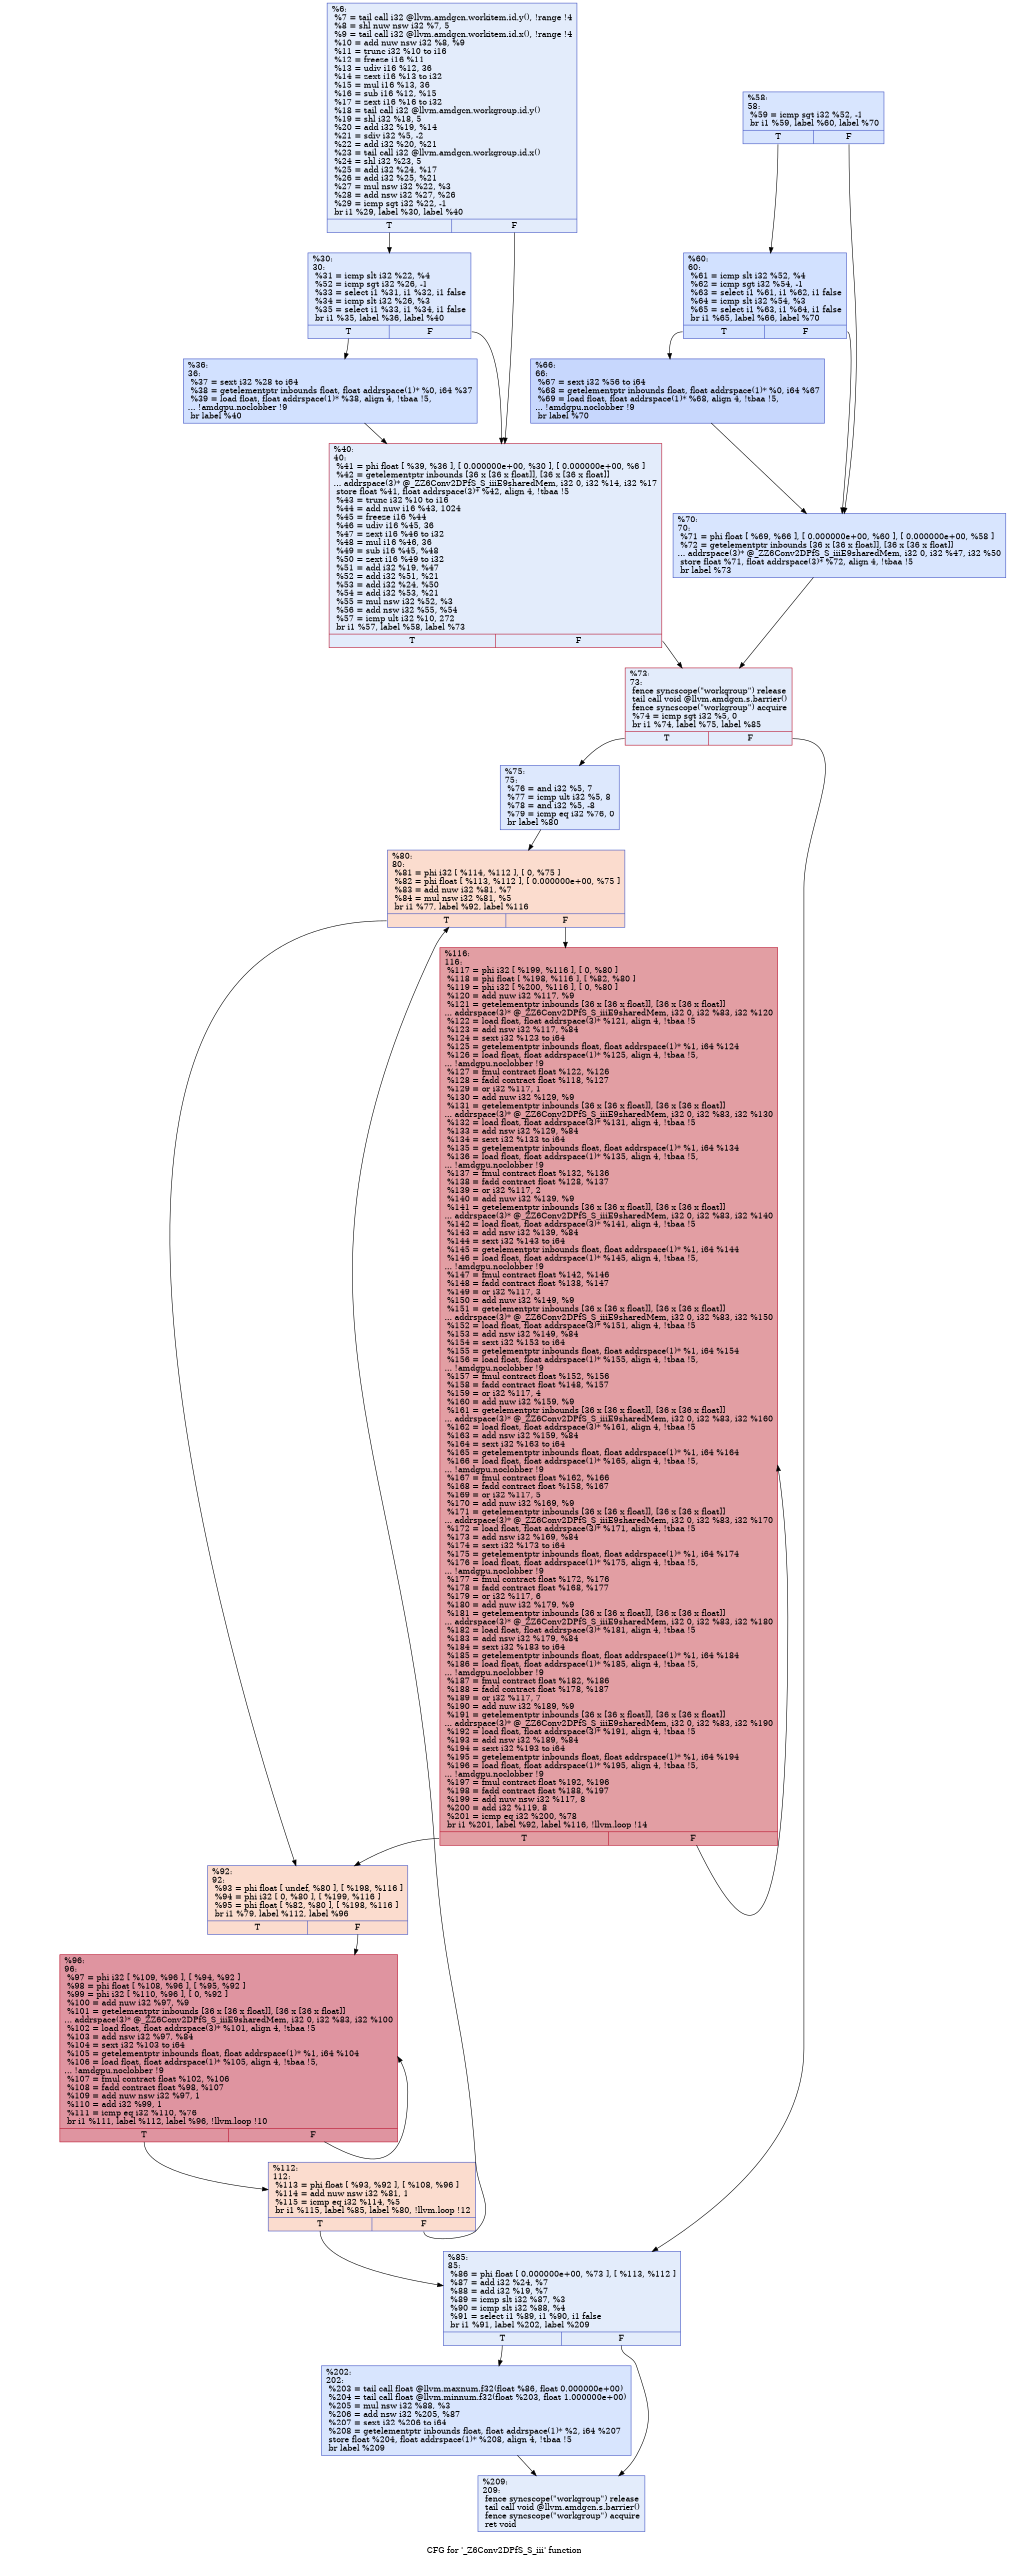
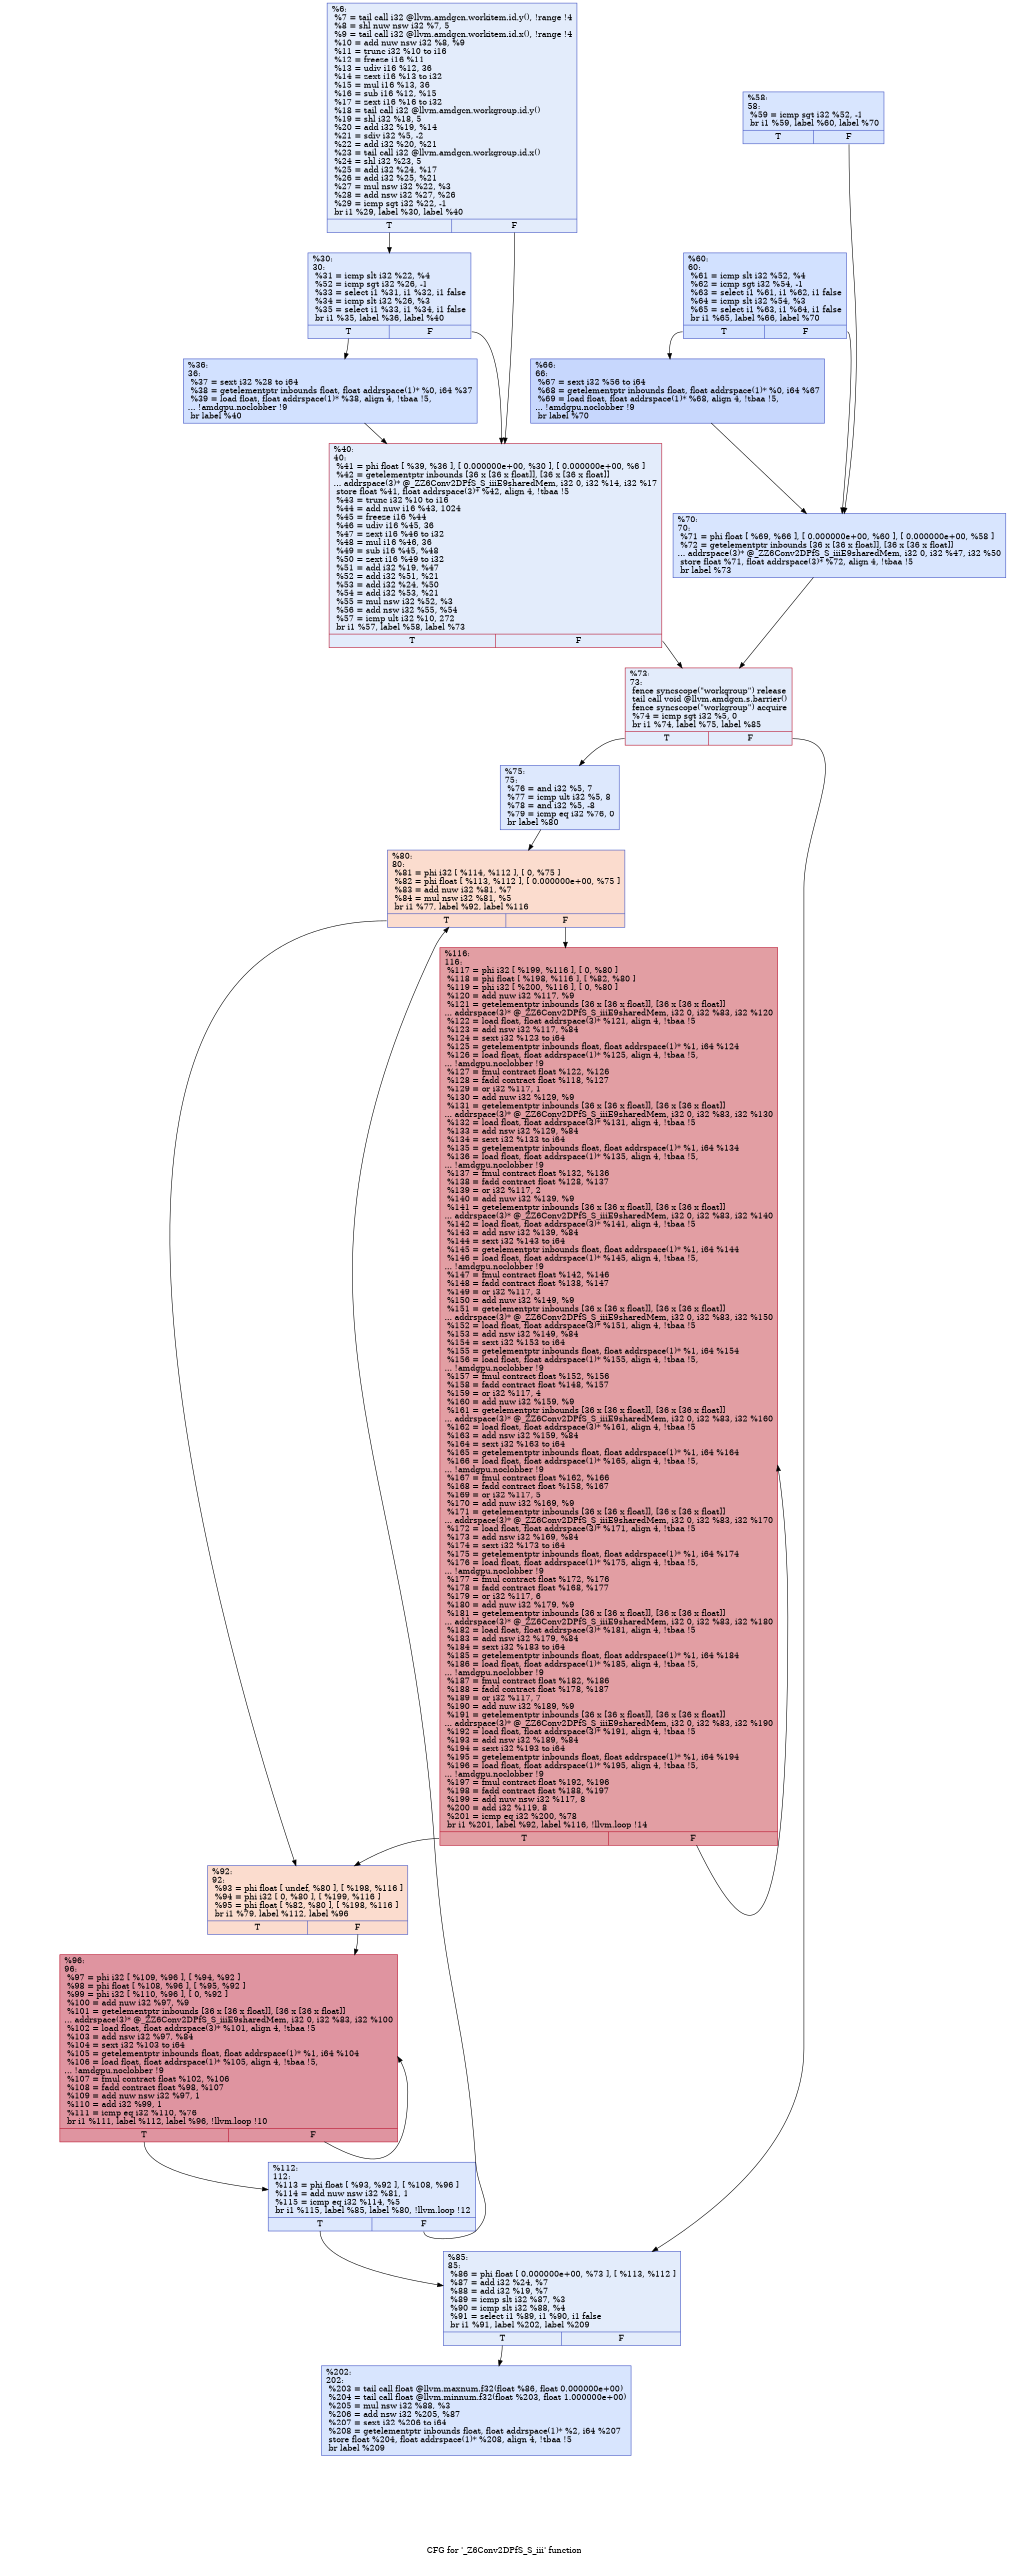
(776, 196) -> none
(372, 2197) -> (372, 2197)
(561, 2504) -> none
